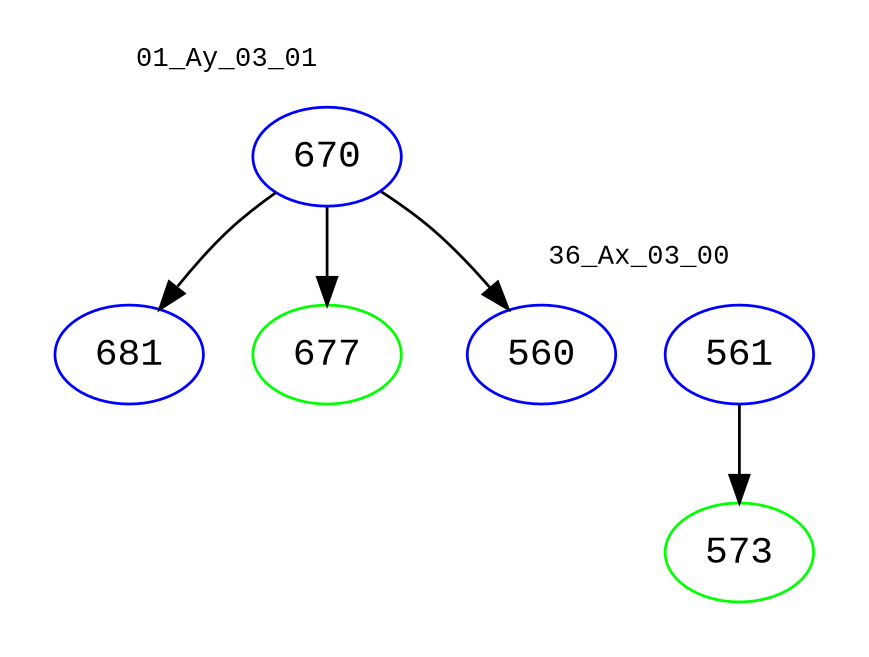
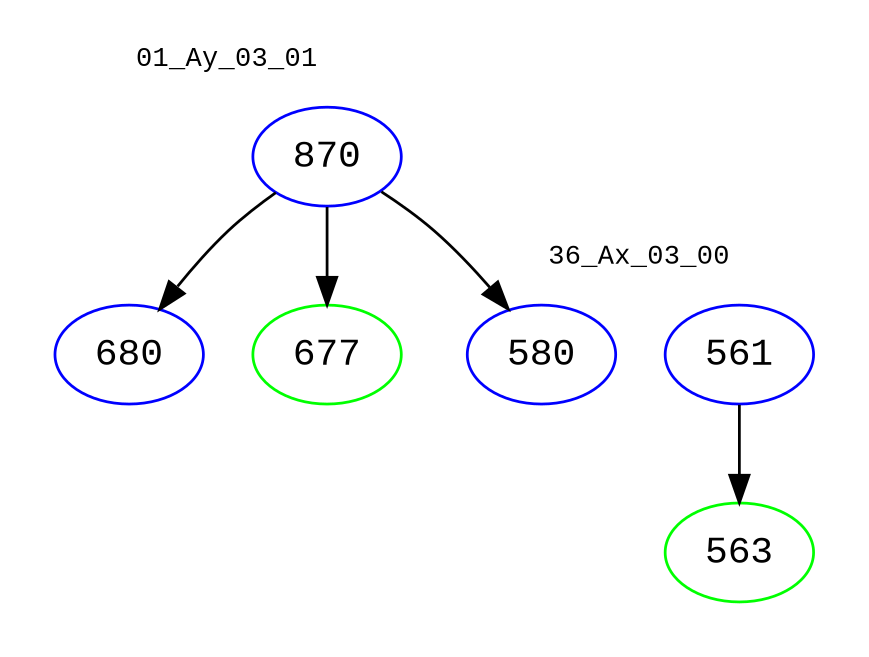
(327, 157) -> (327, 157)
(129, 355) -> (129, 355)
(541, 355) -> (541, 355)
(739, 552) -> (739, 552)
